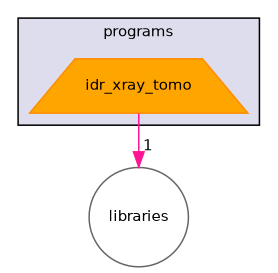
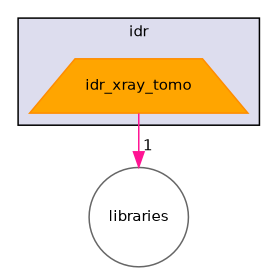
(139, 32) -> (139, 32)
